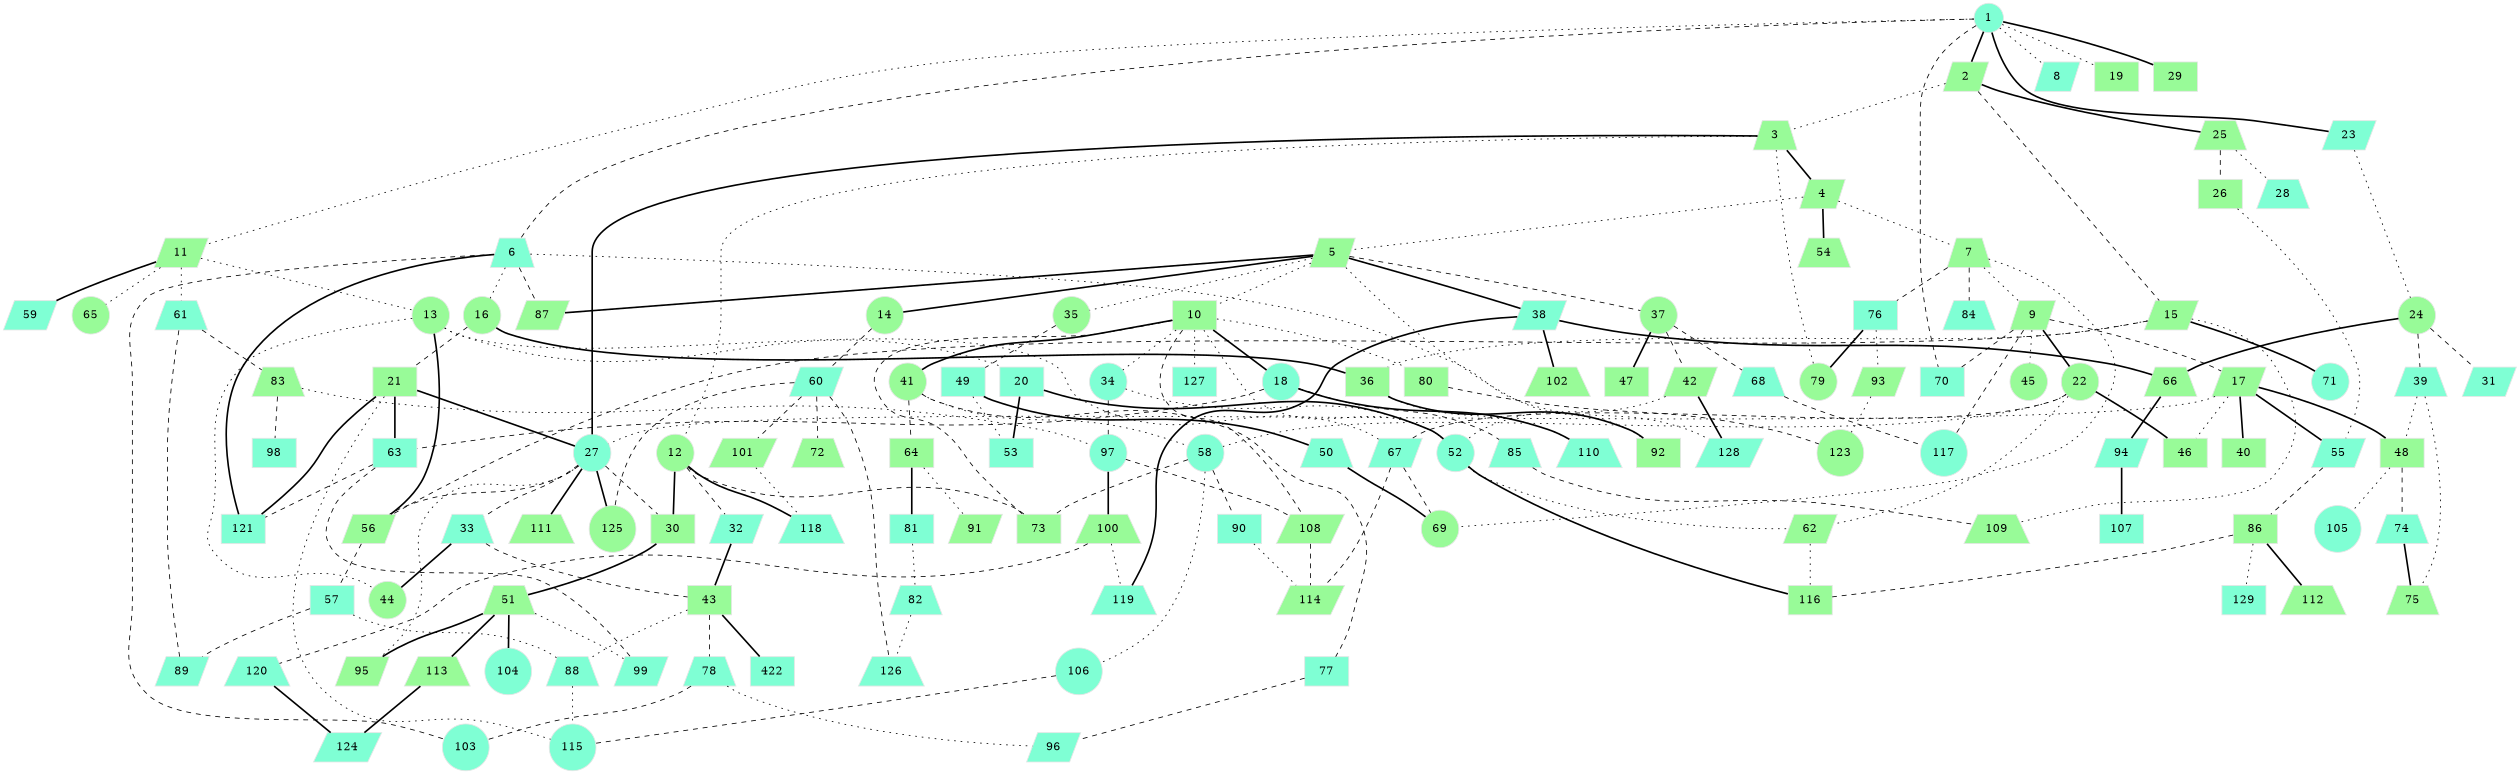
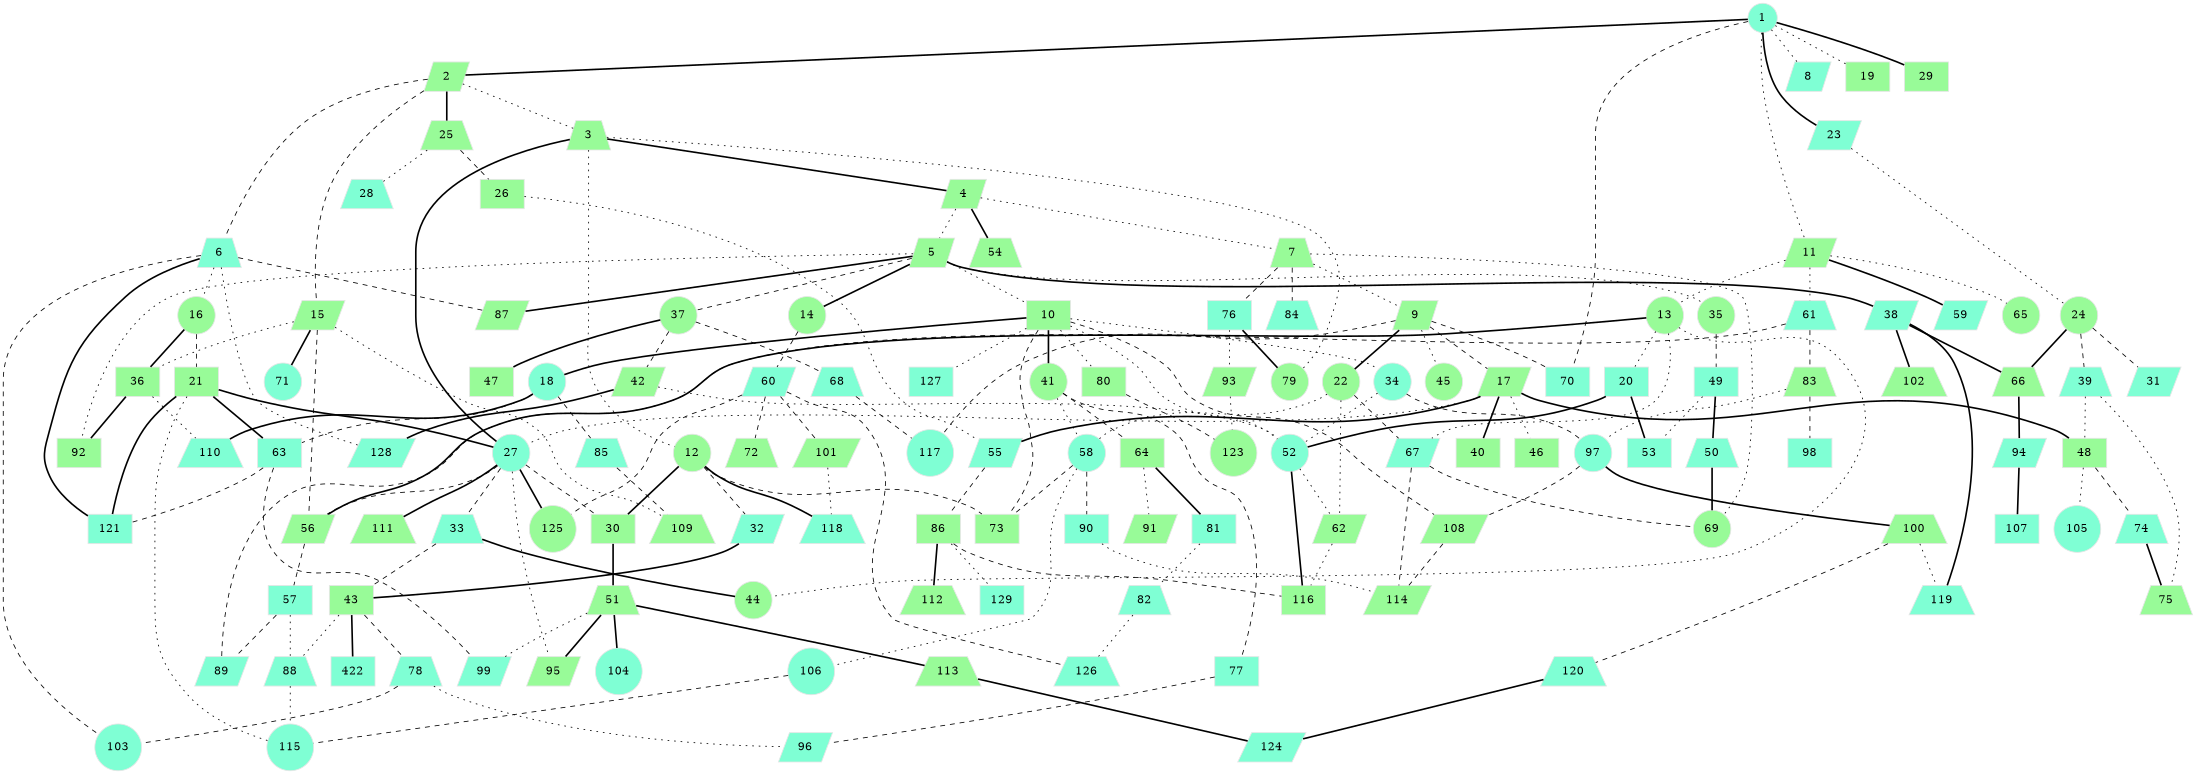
(1229, 60) -> (301, 126)
(2132, 414) -> none
